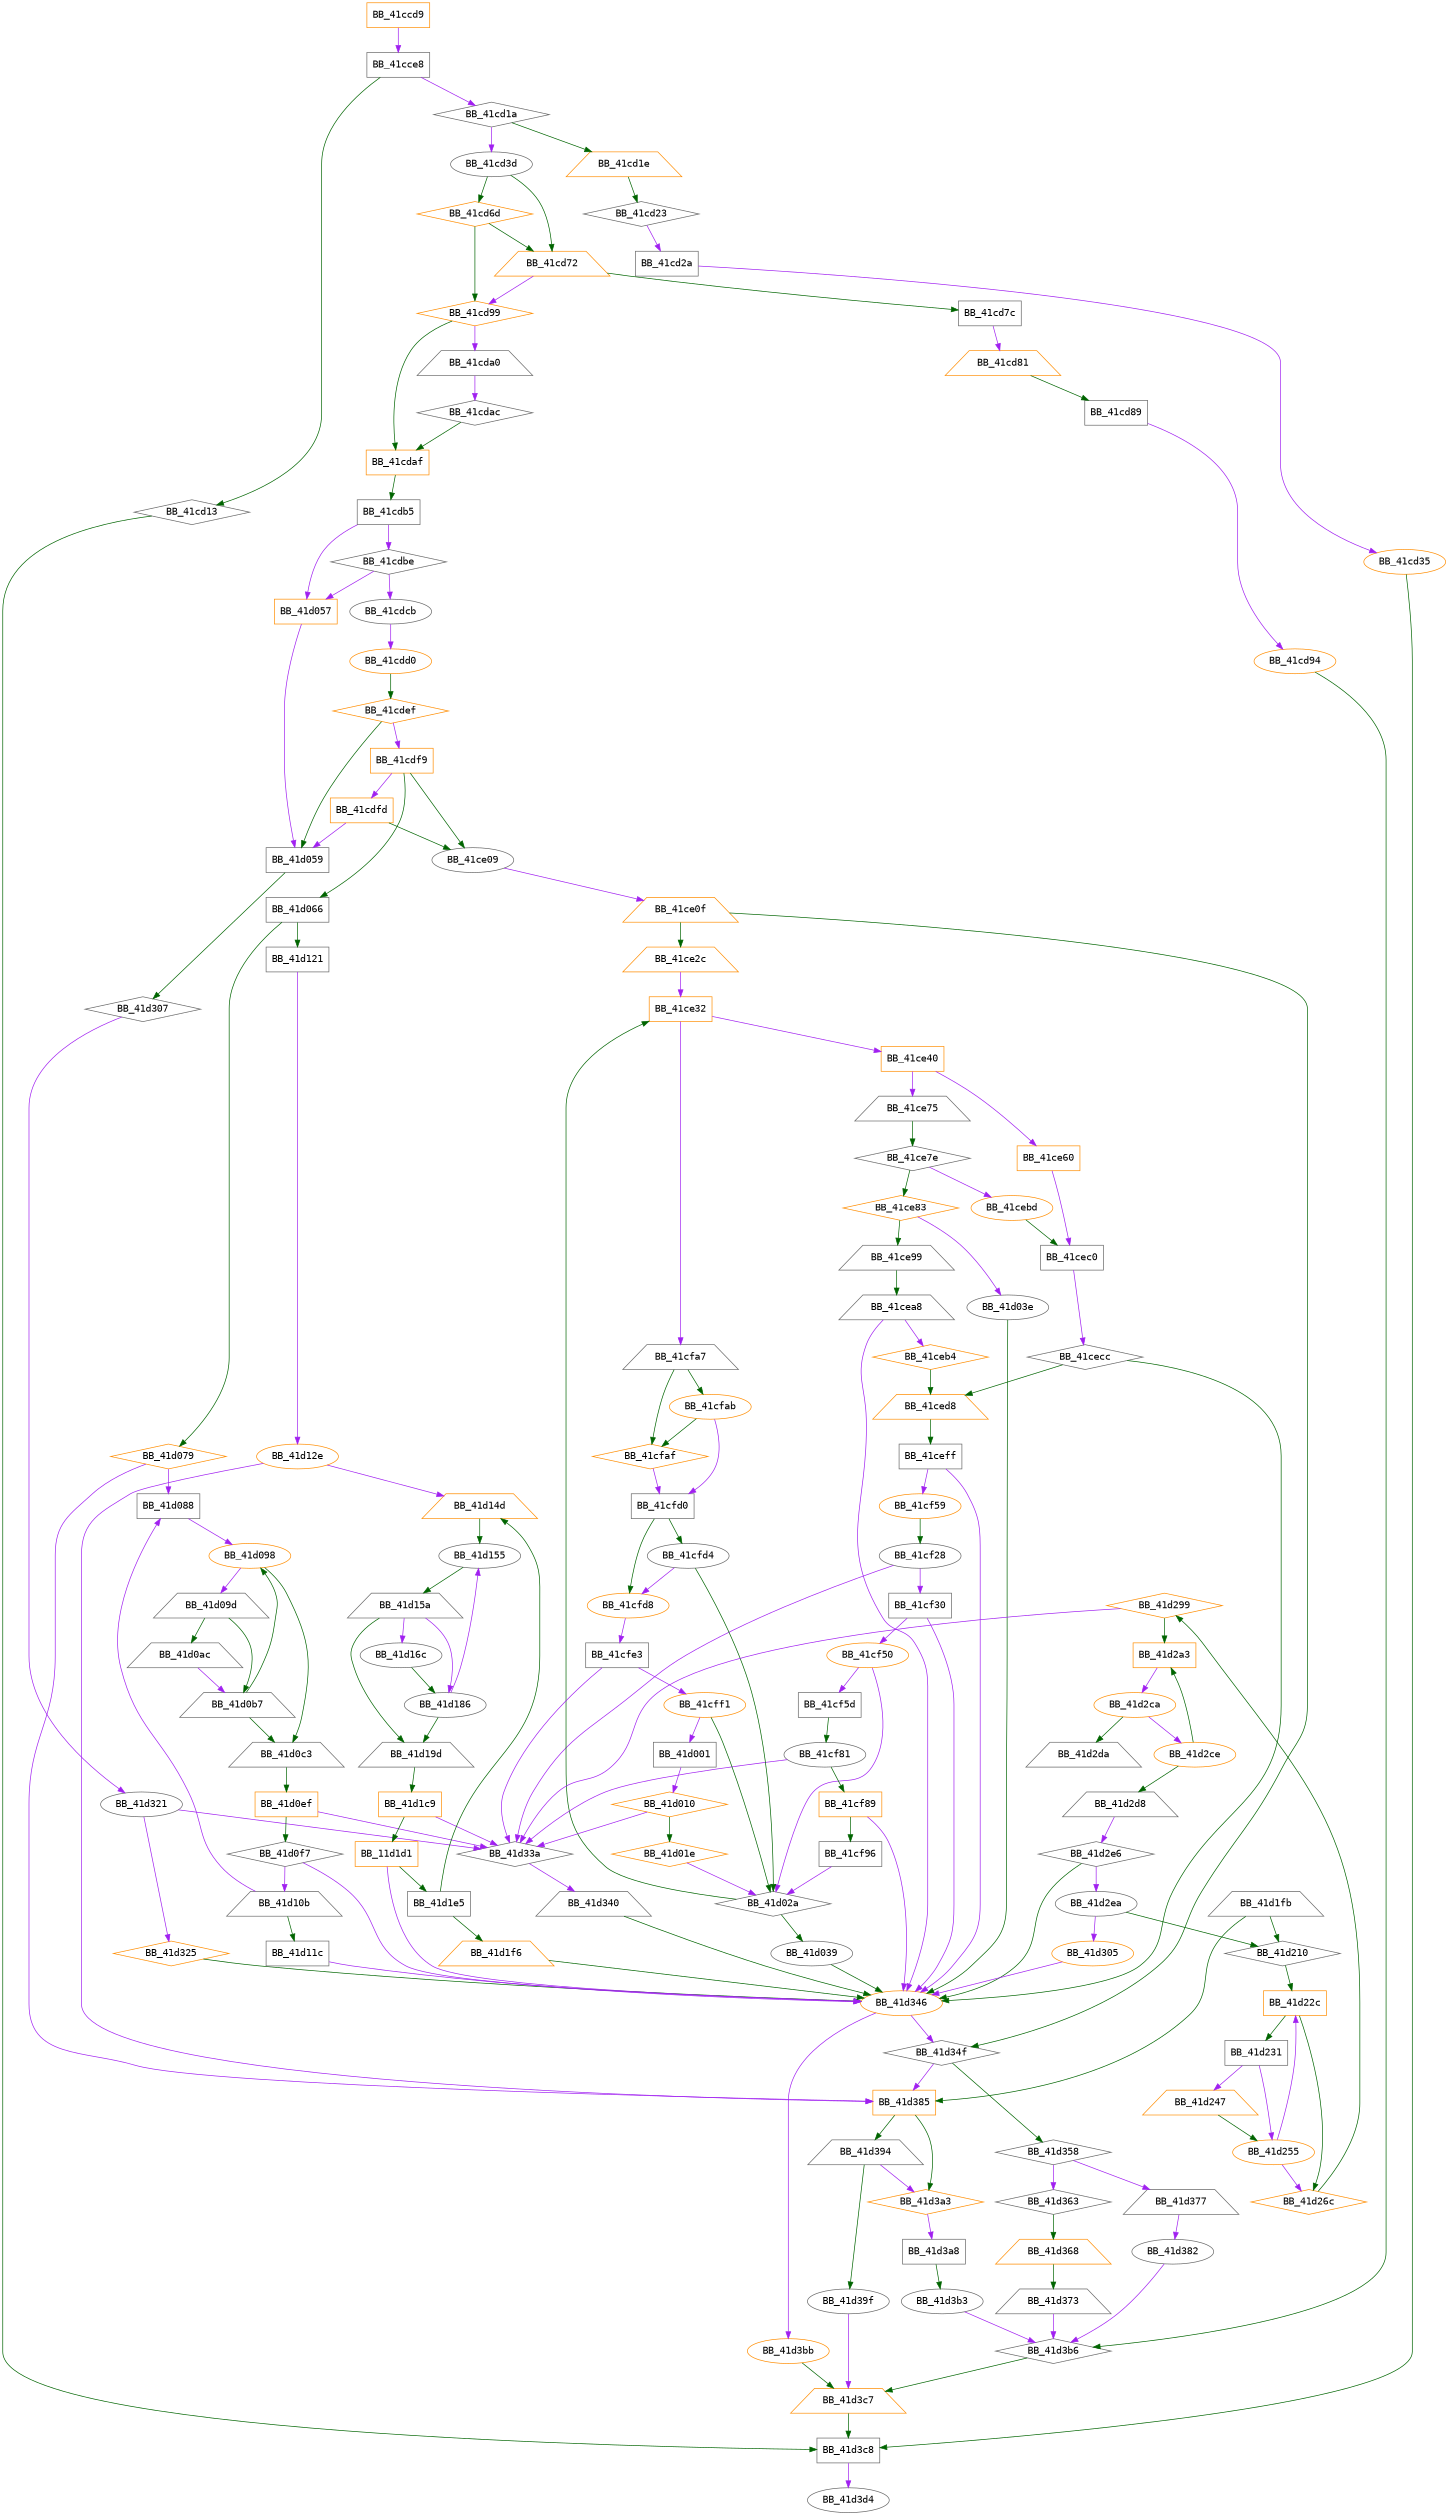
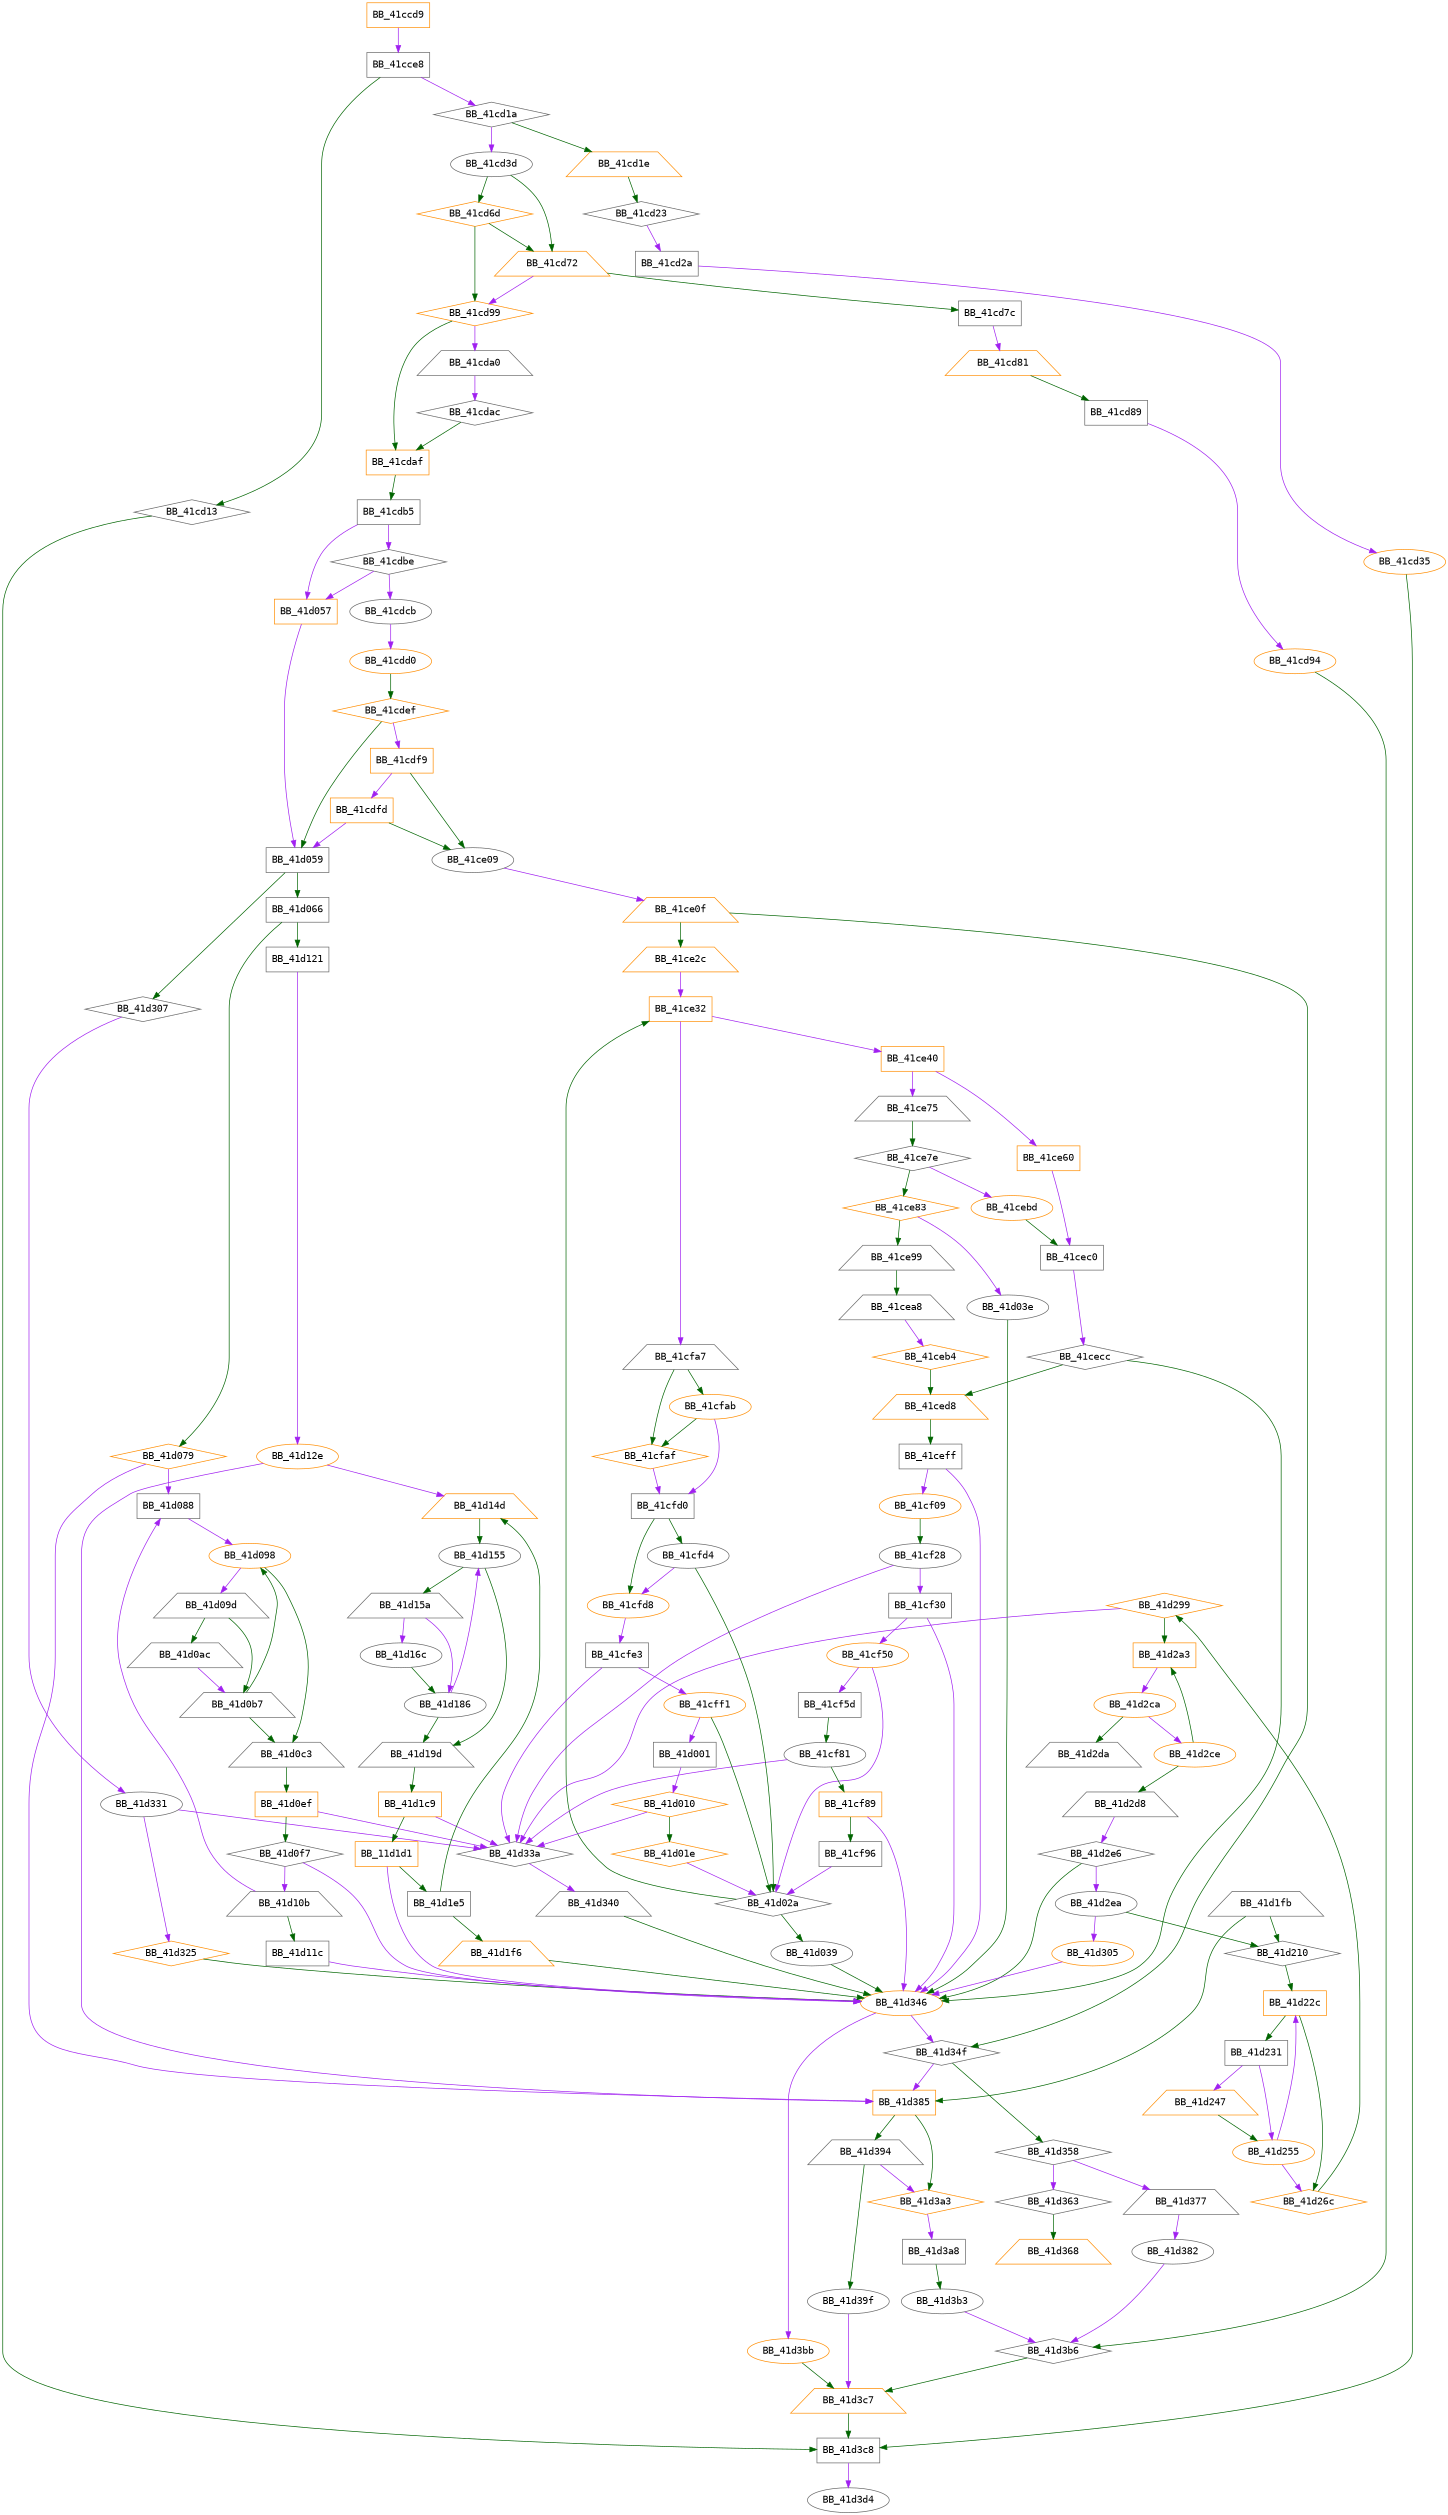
(385, 845) -> (298, 882)
(920, 1506) -> (920, 1506)
(913, 1641) -> none
(358, 1678) -> (506, 1663)
(142, 1804) -> (142, 1804)
(1053, 2301) -> none
